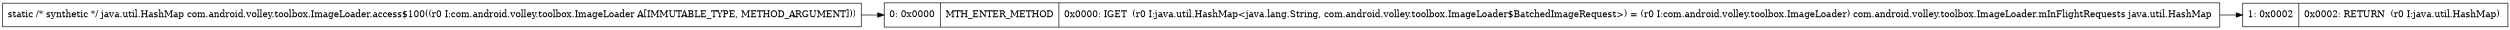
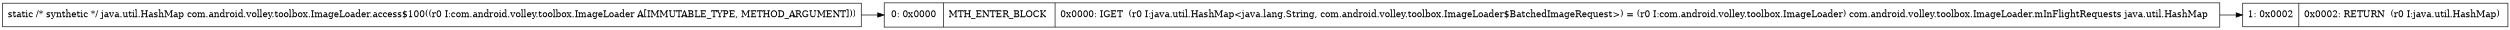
(1000, 15) -> (998, 15)
